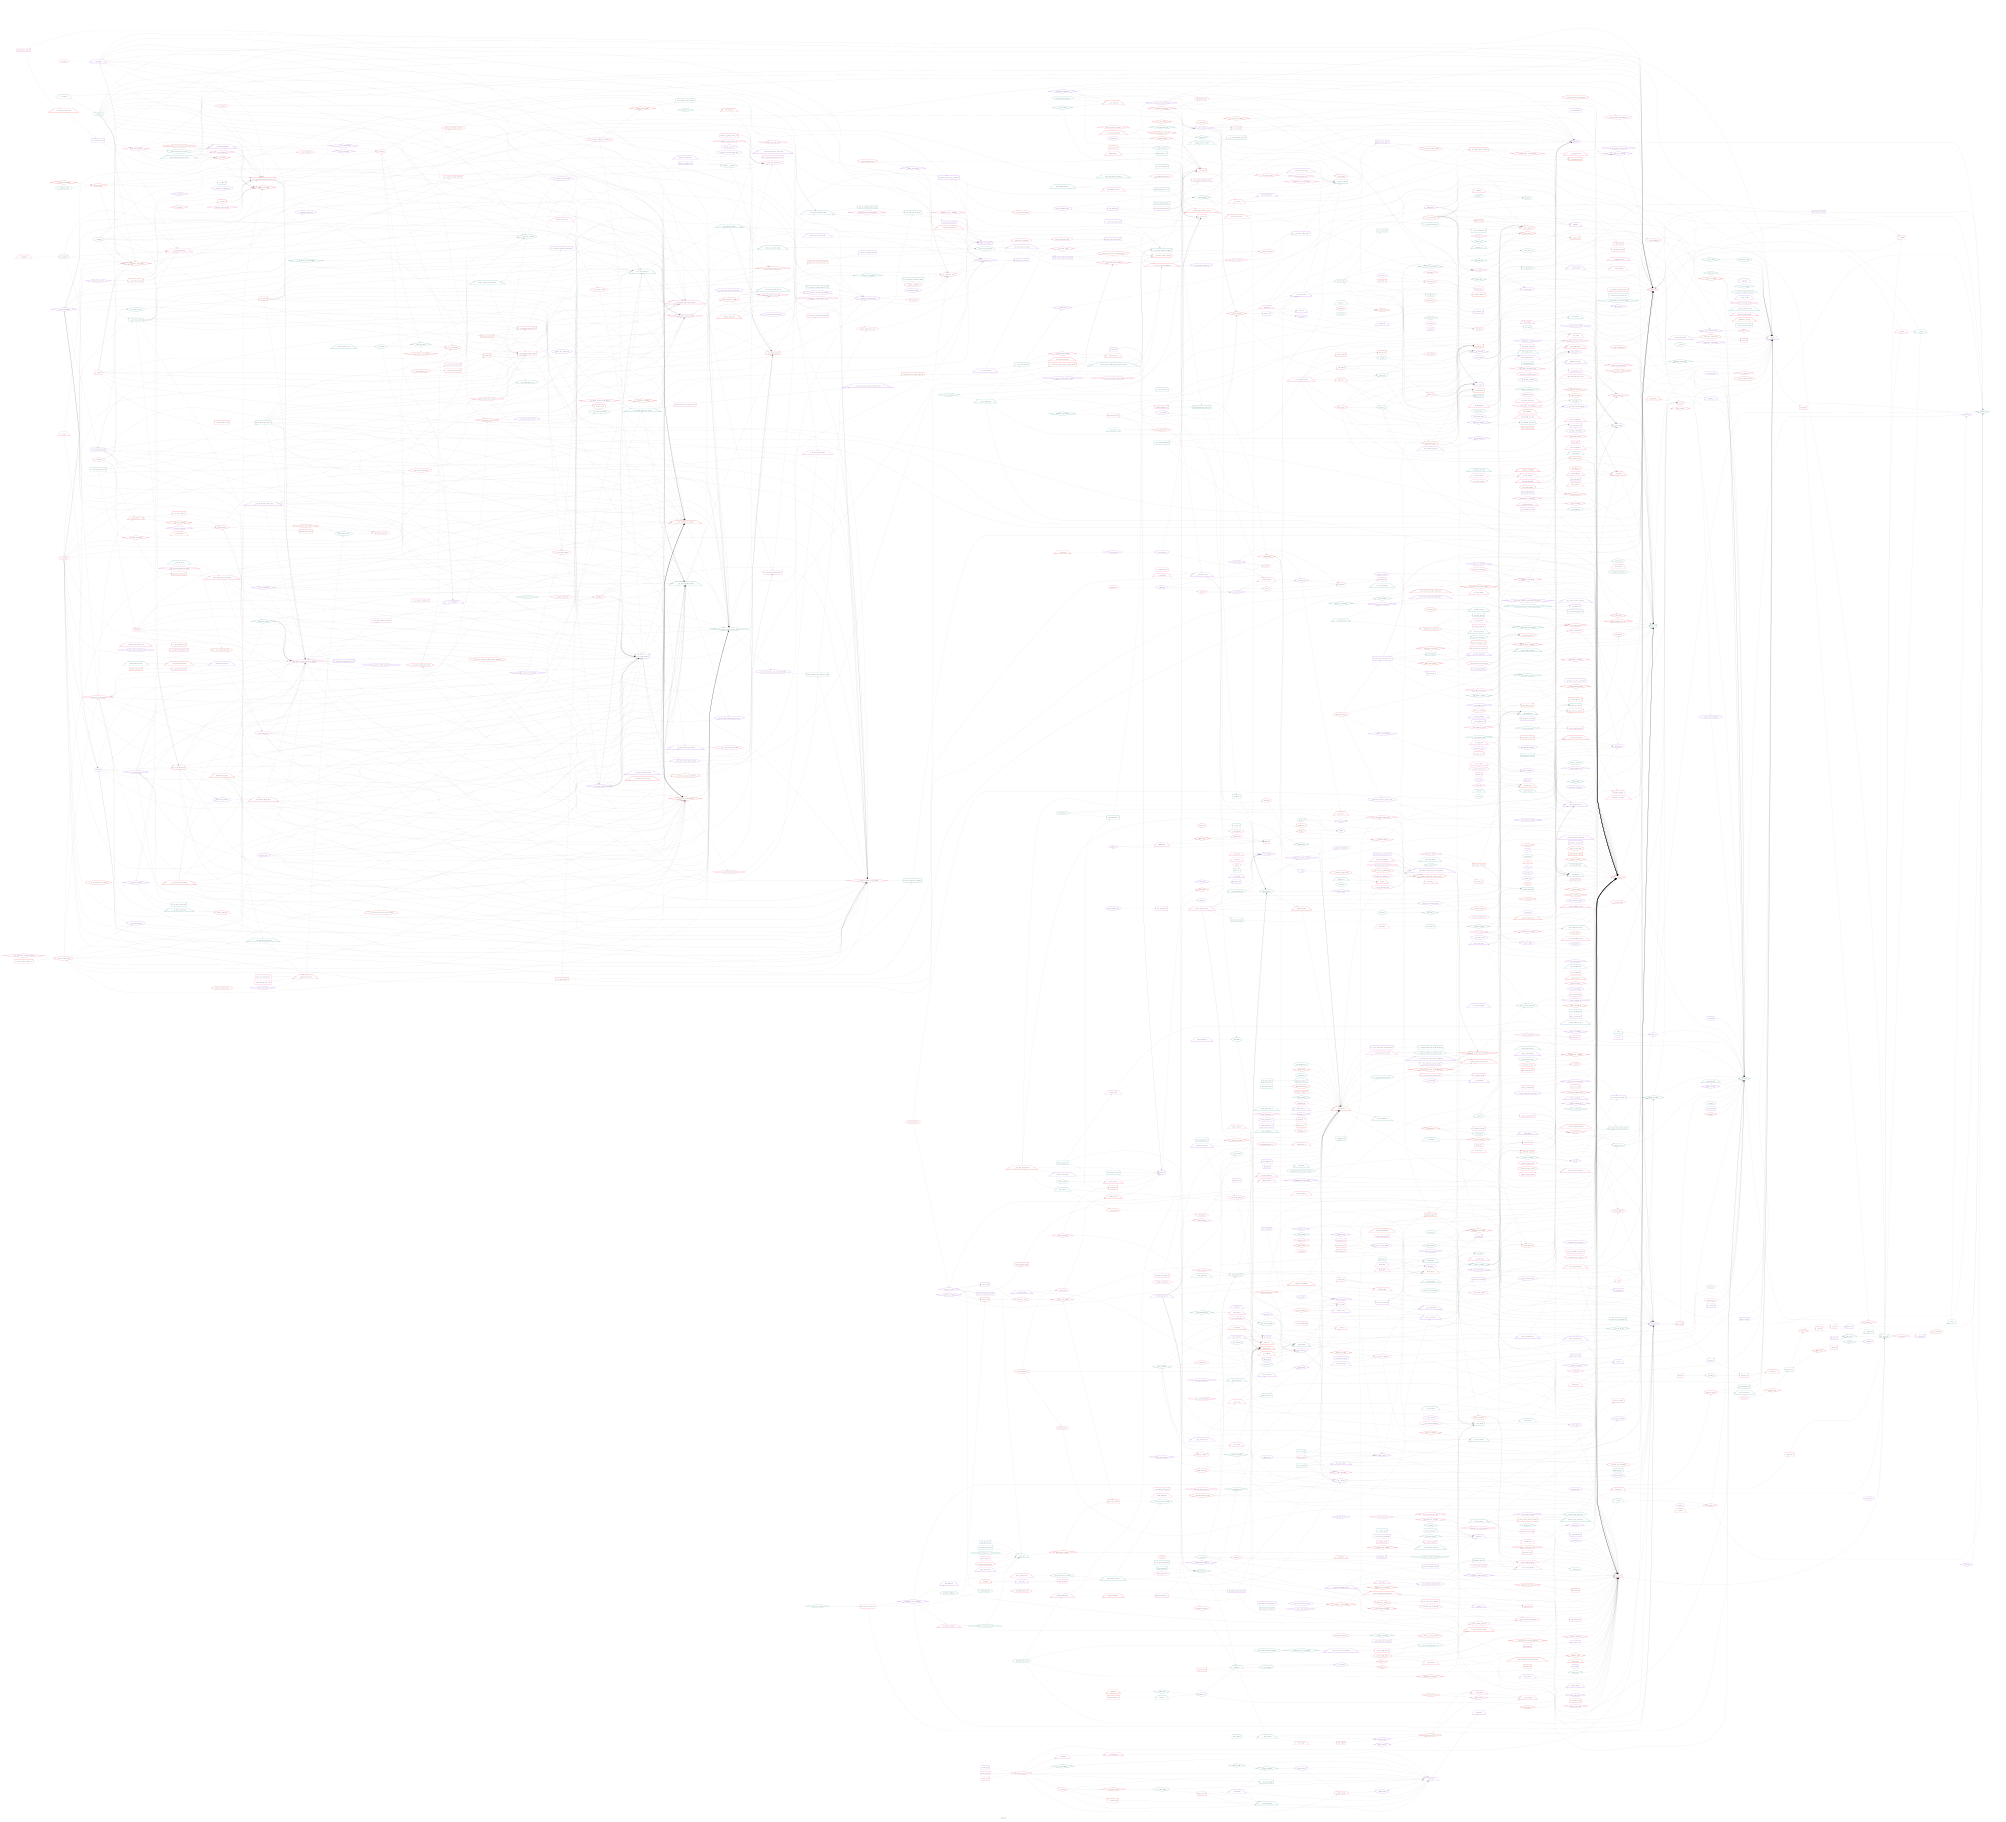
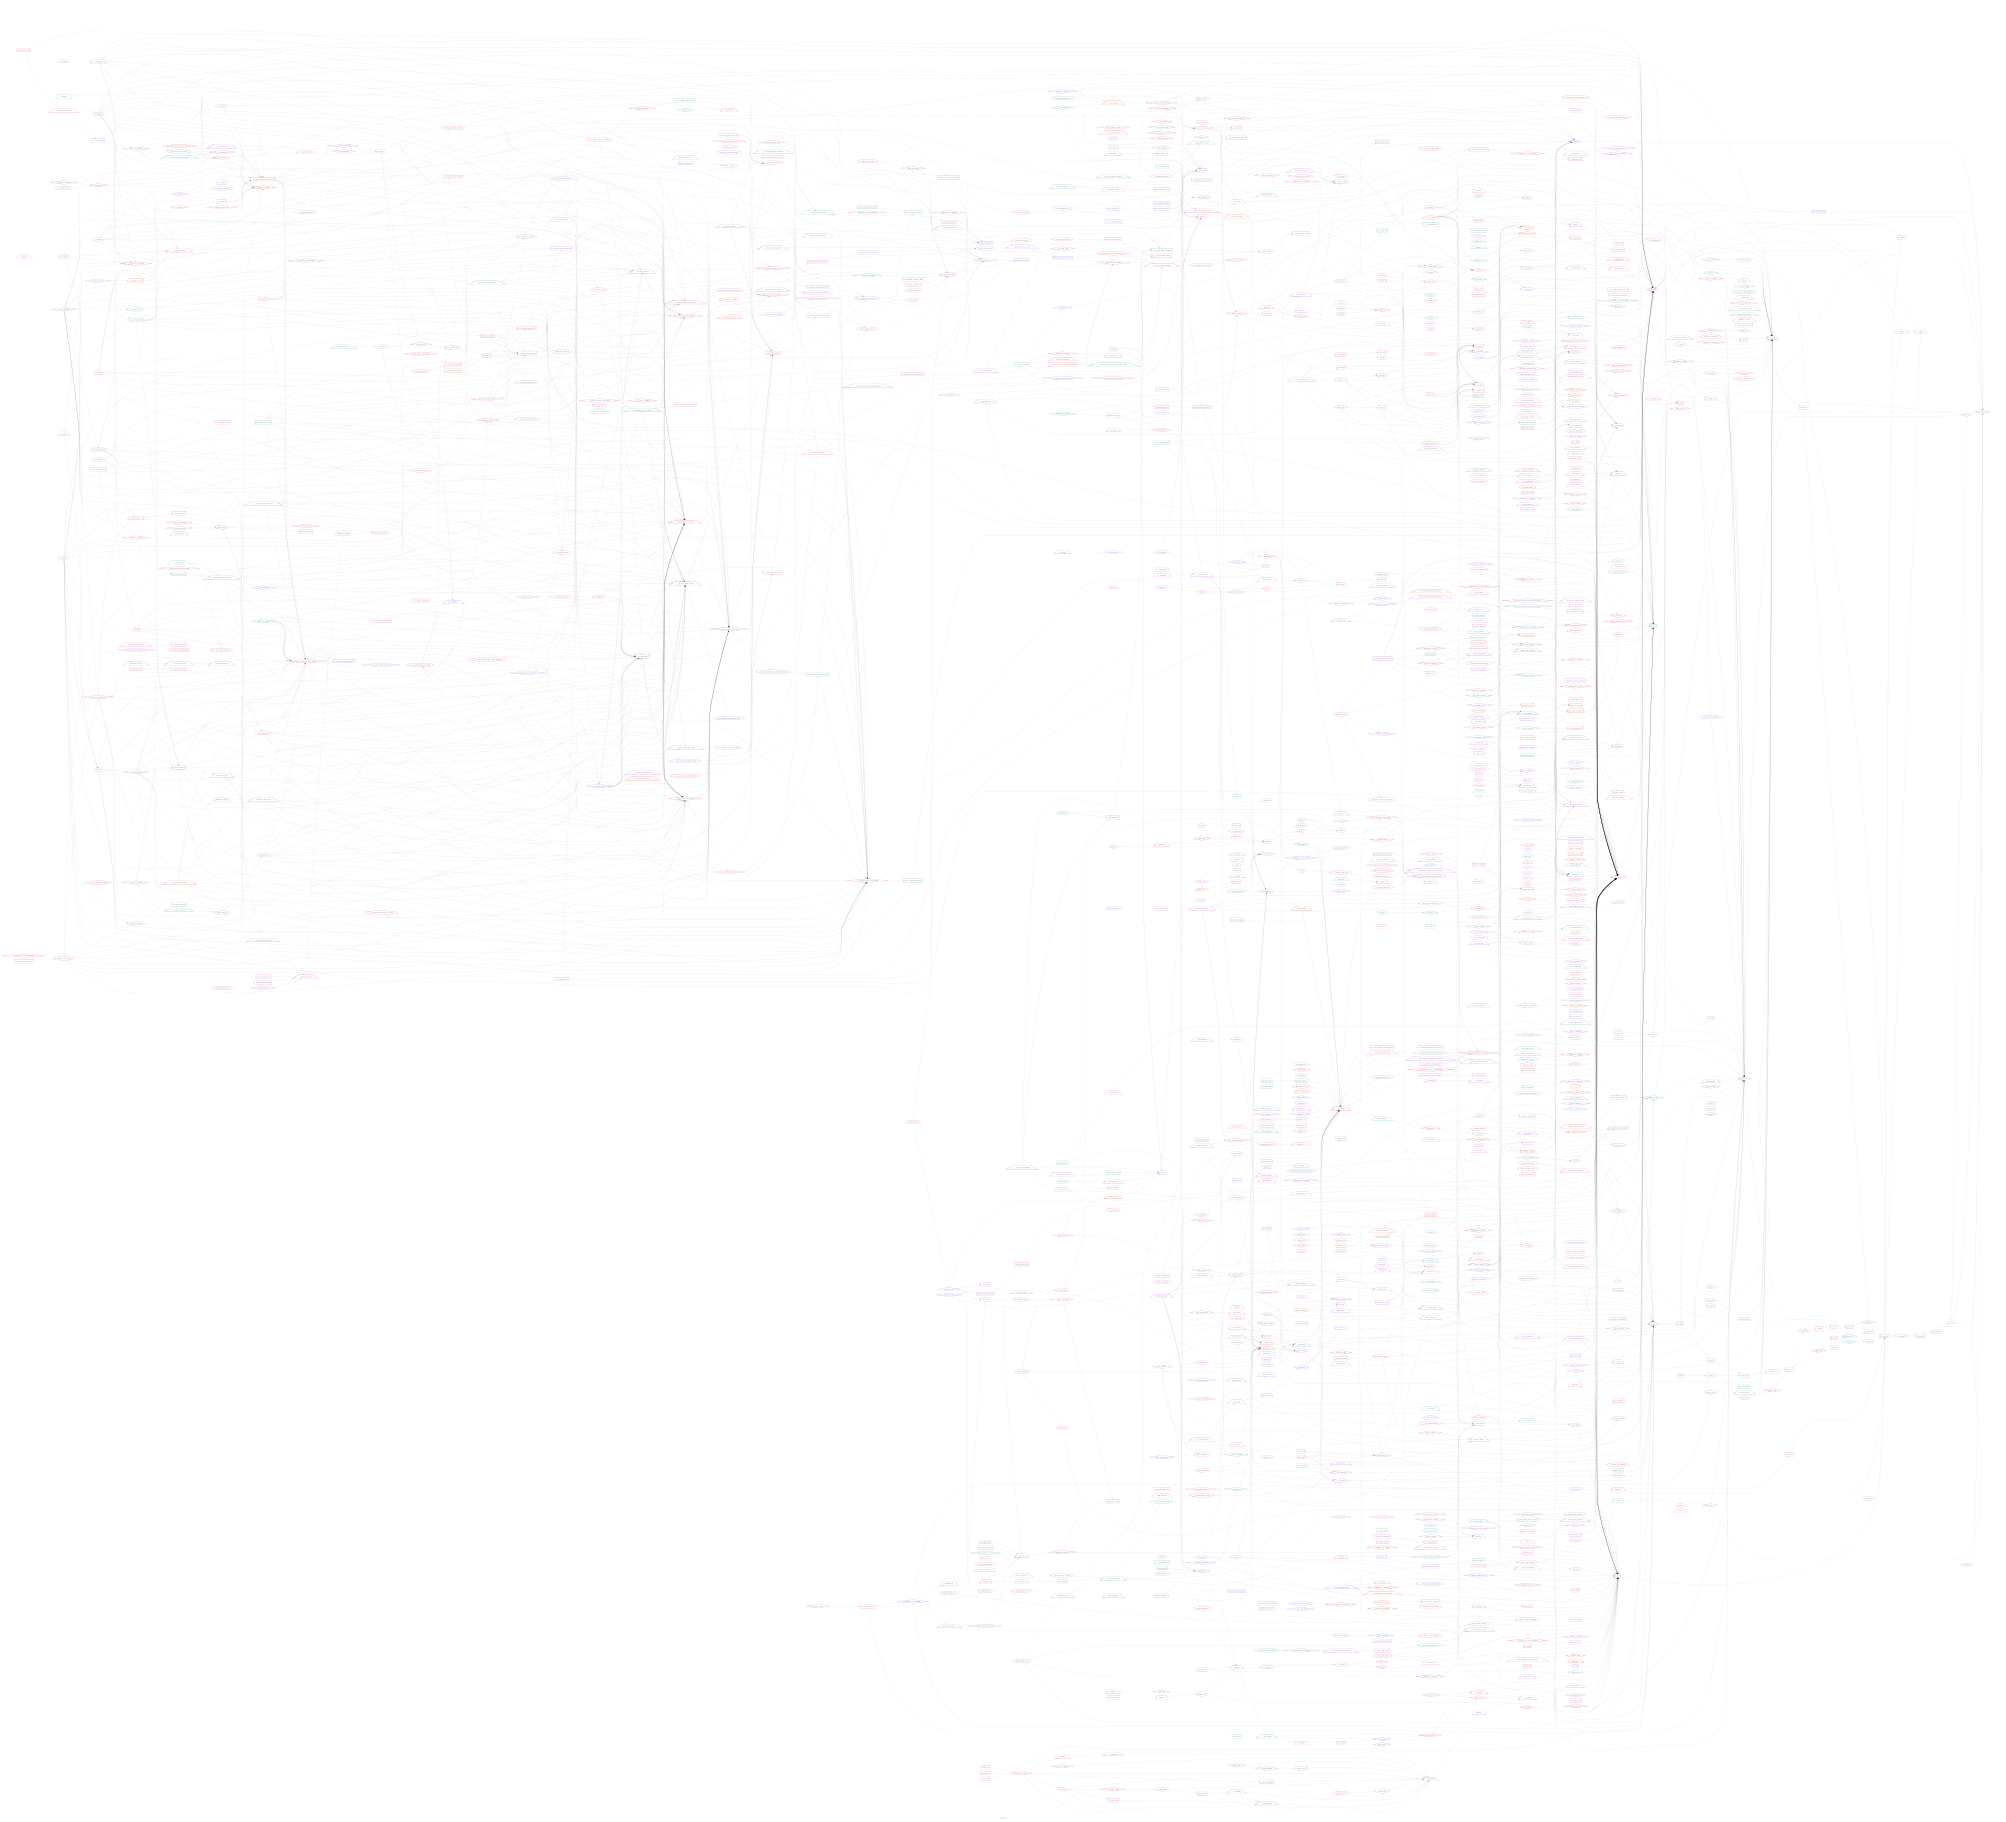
(1528, 1035) -> (1528, 1035)
